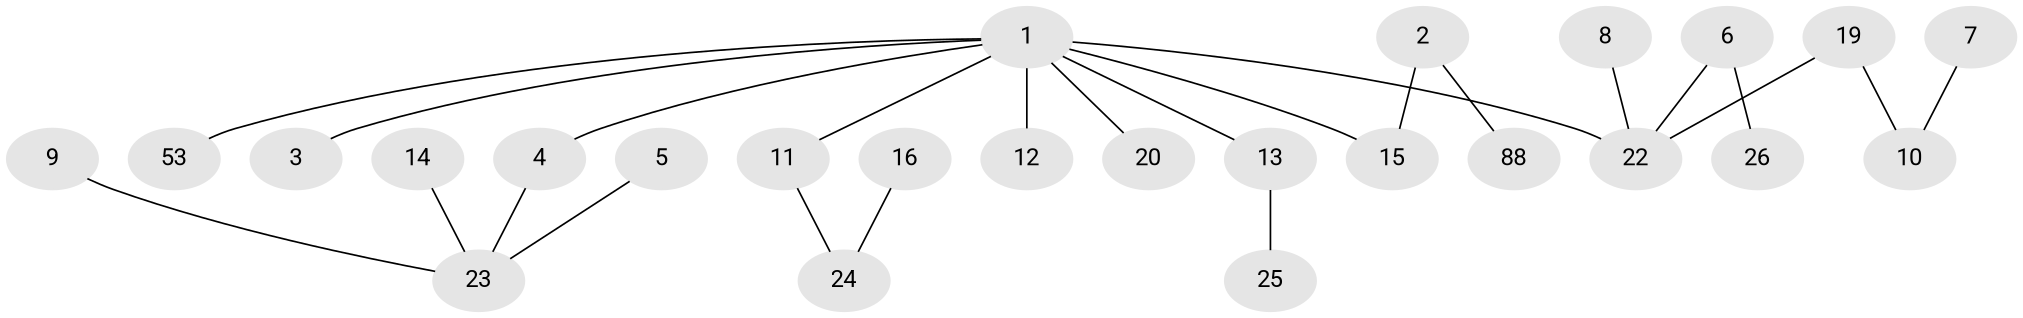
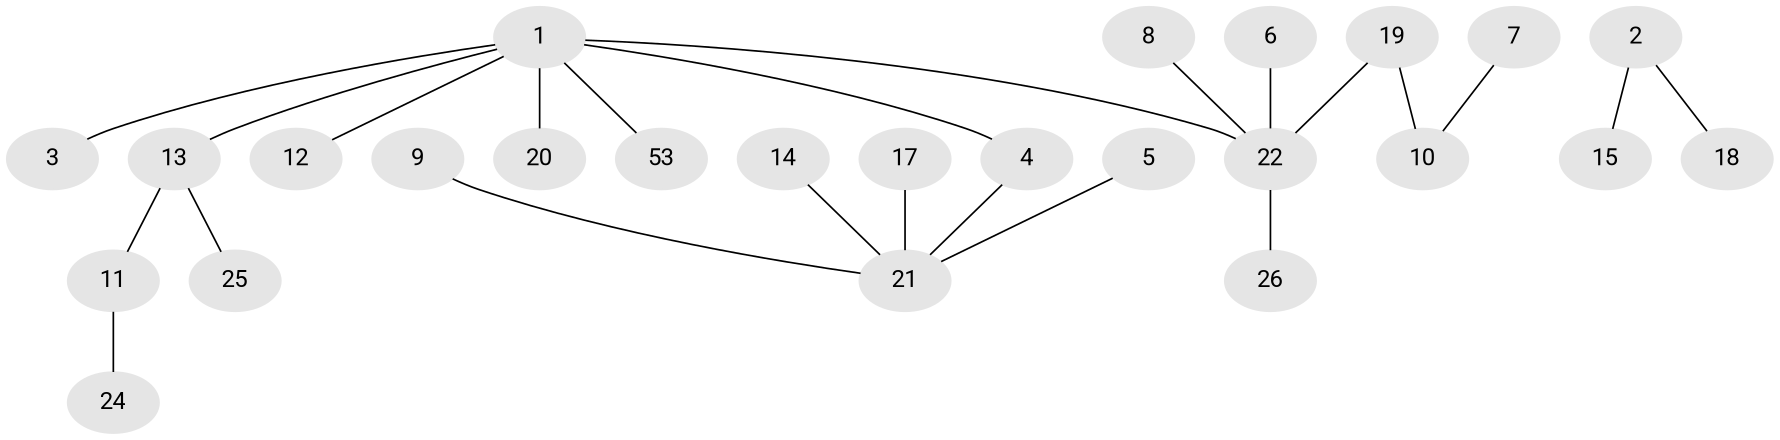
(1740, 88) -> (1270, 220)
(1215, 89) -> none
(905, 98) -> (144, 220)
none -> (905, 159)
(905, 159) -> none
(1514, 159) -> (1727, 159)
(479, 281) -> (905, 281)
